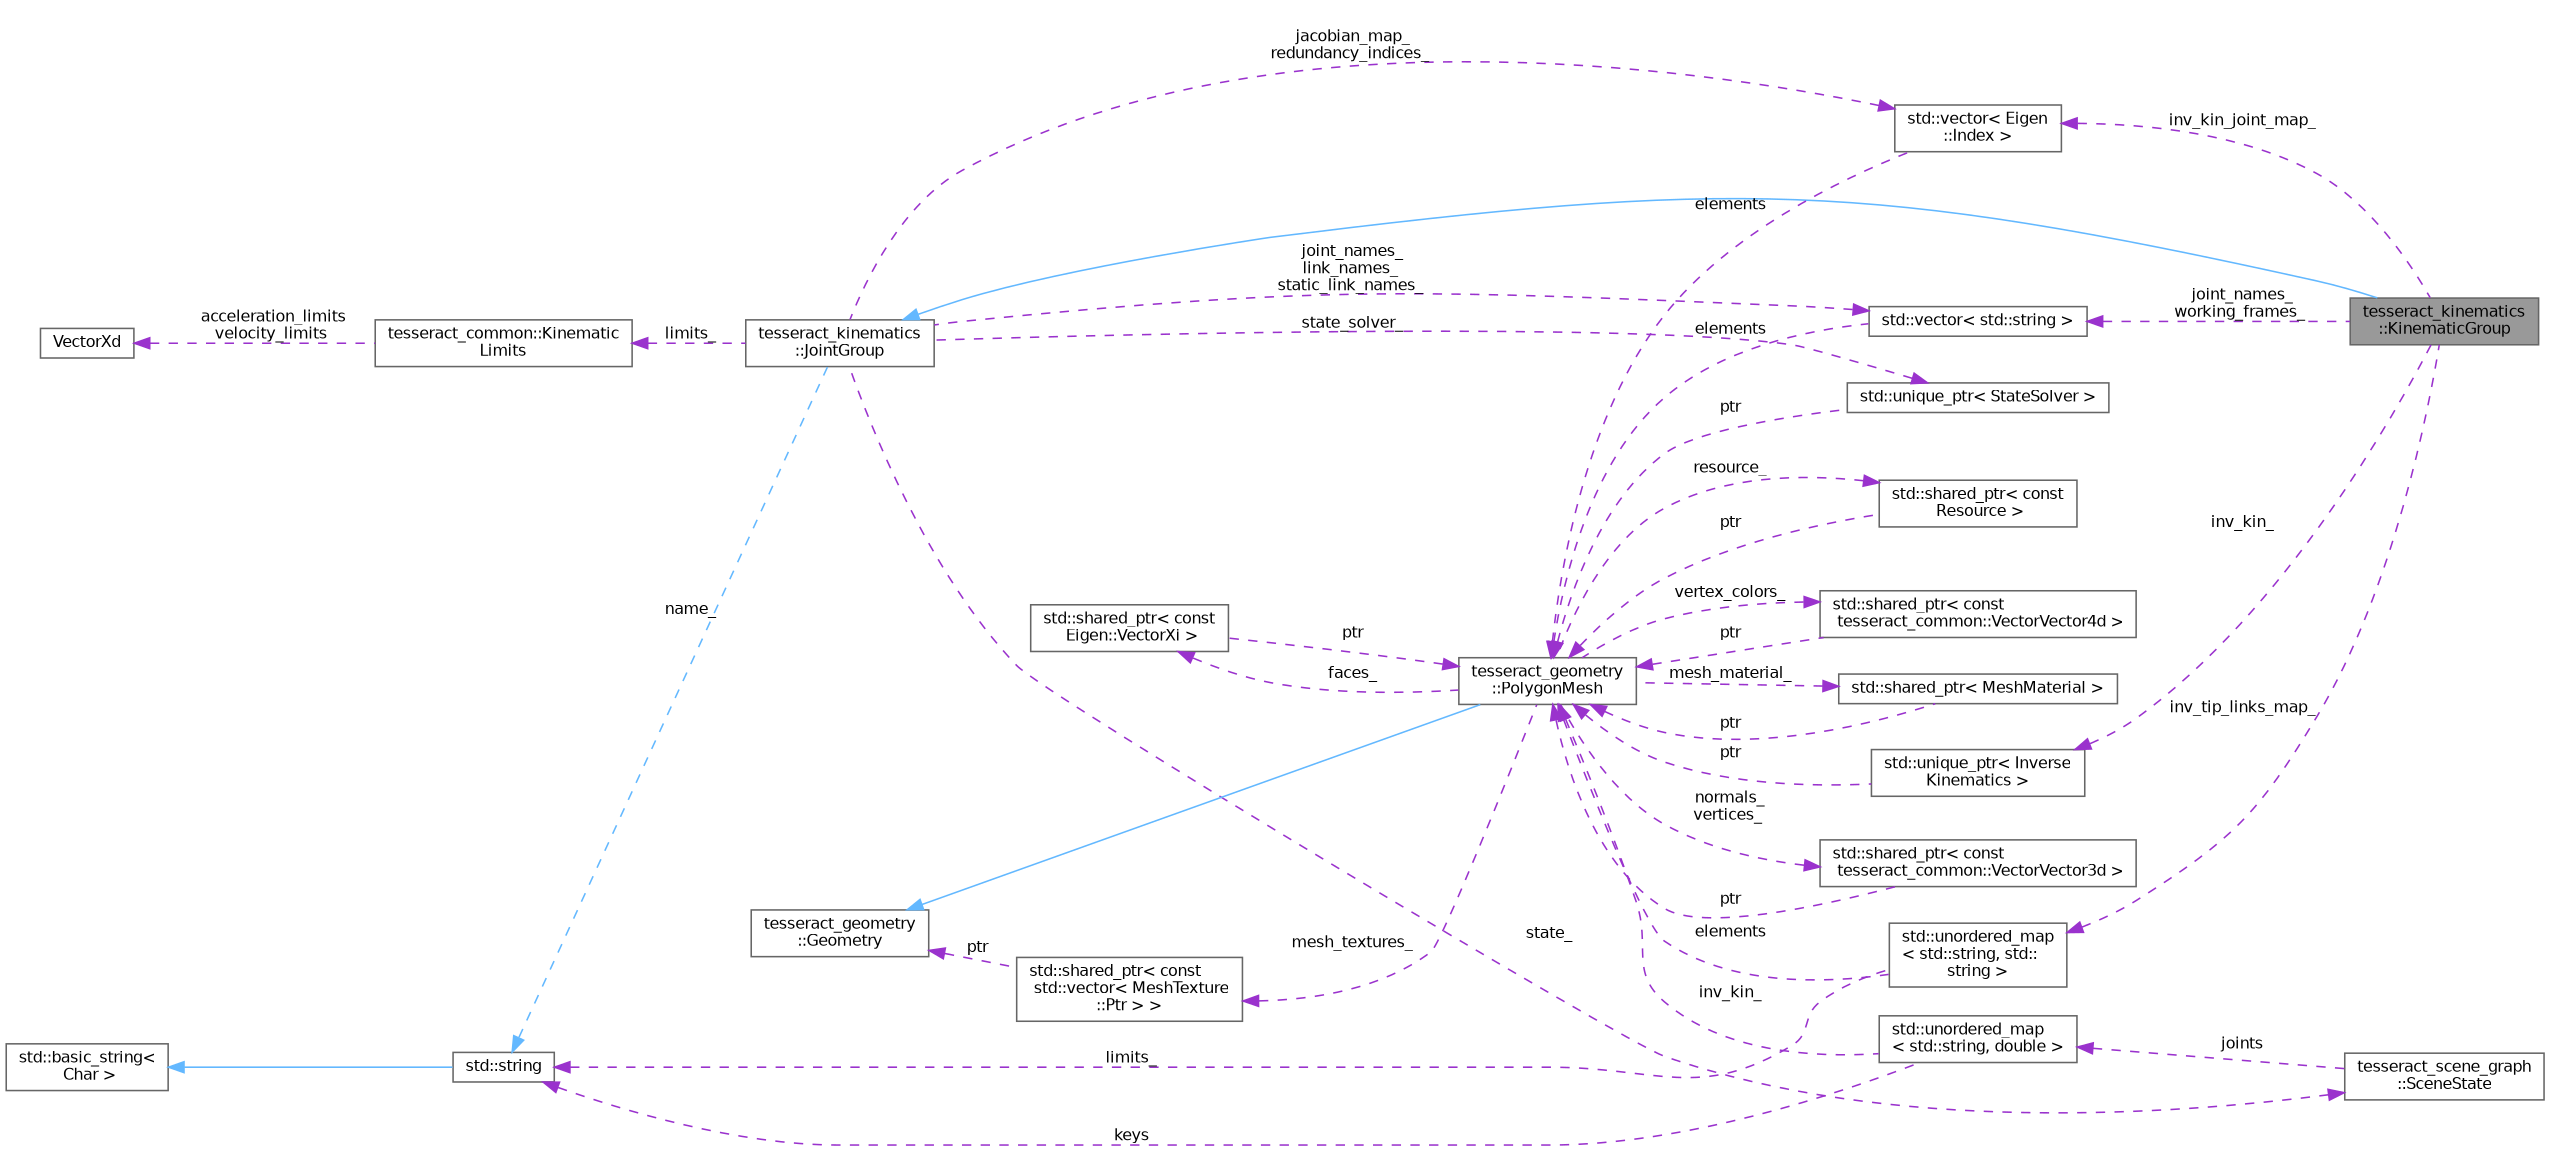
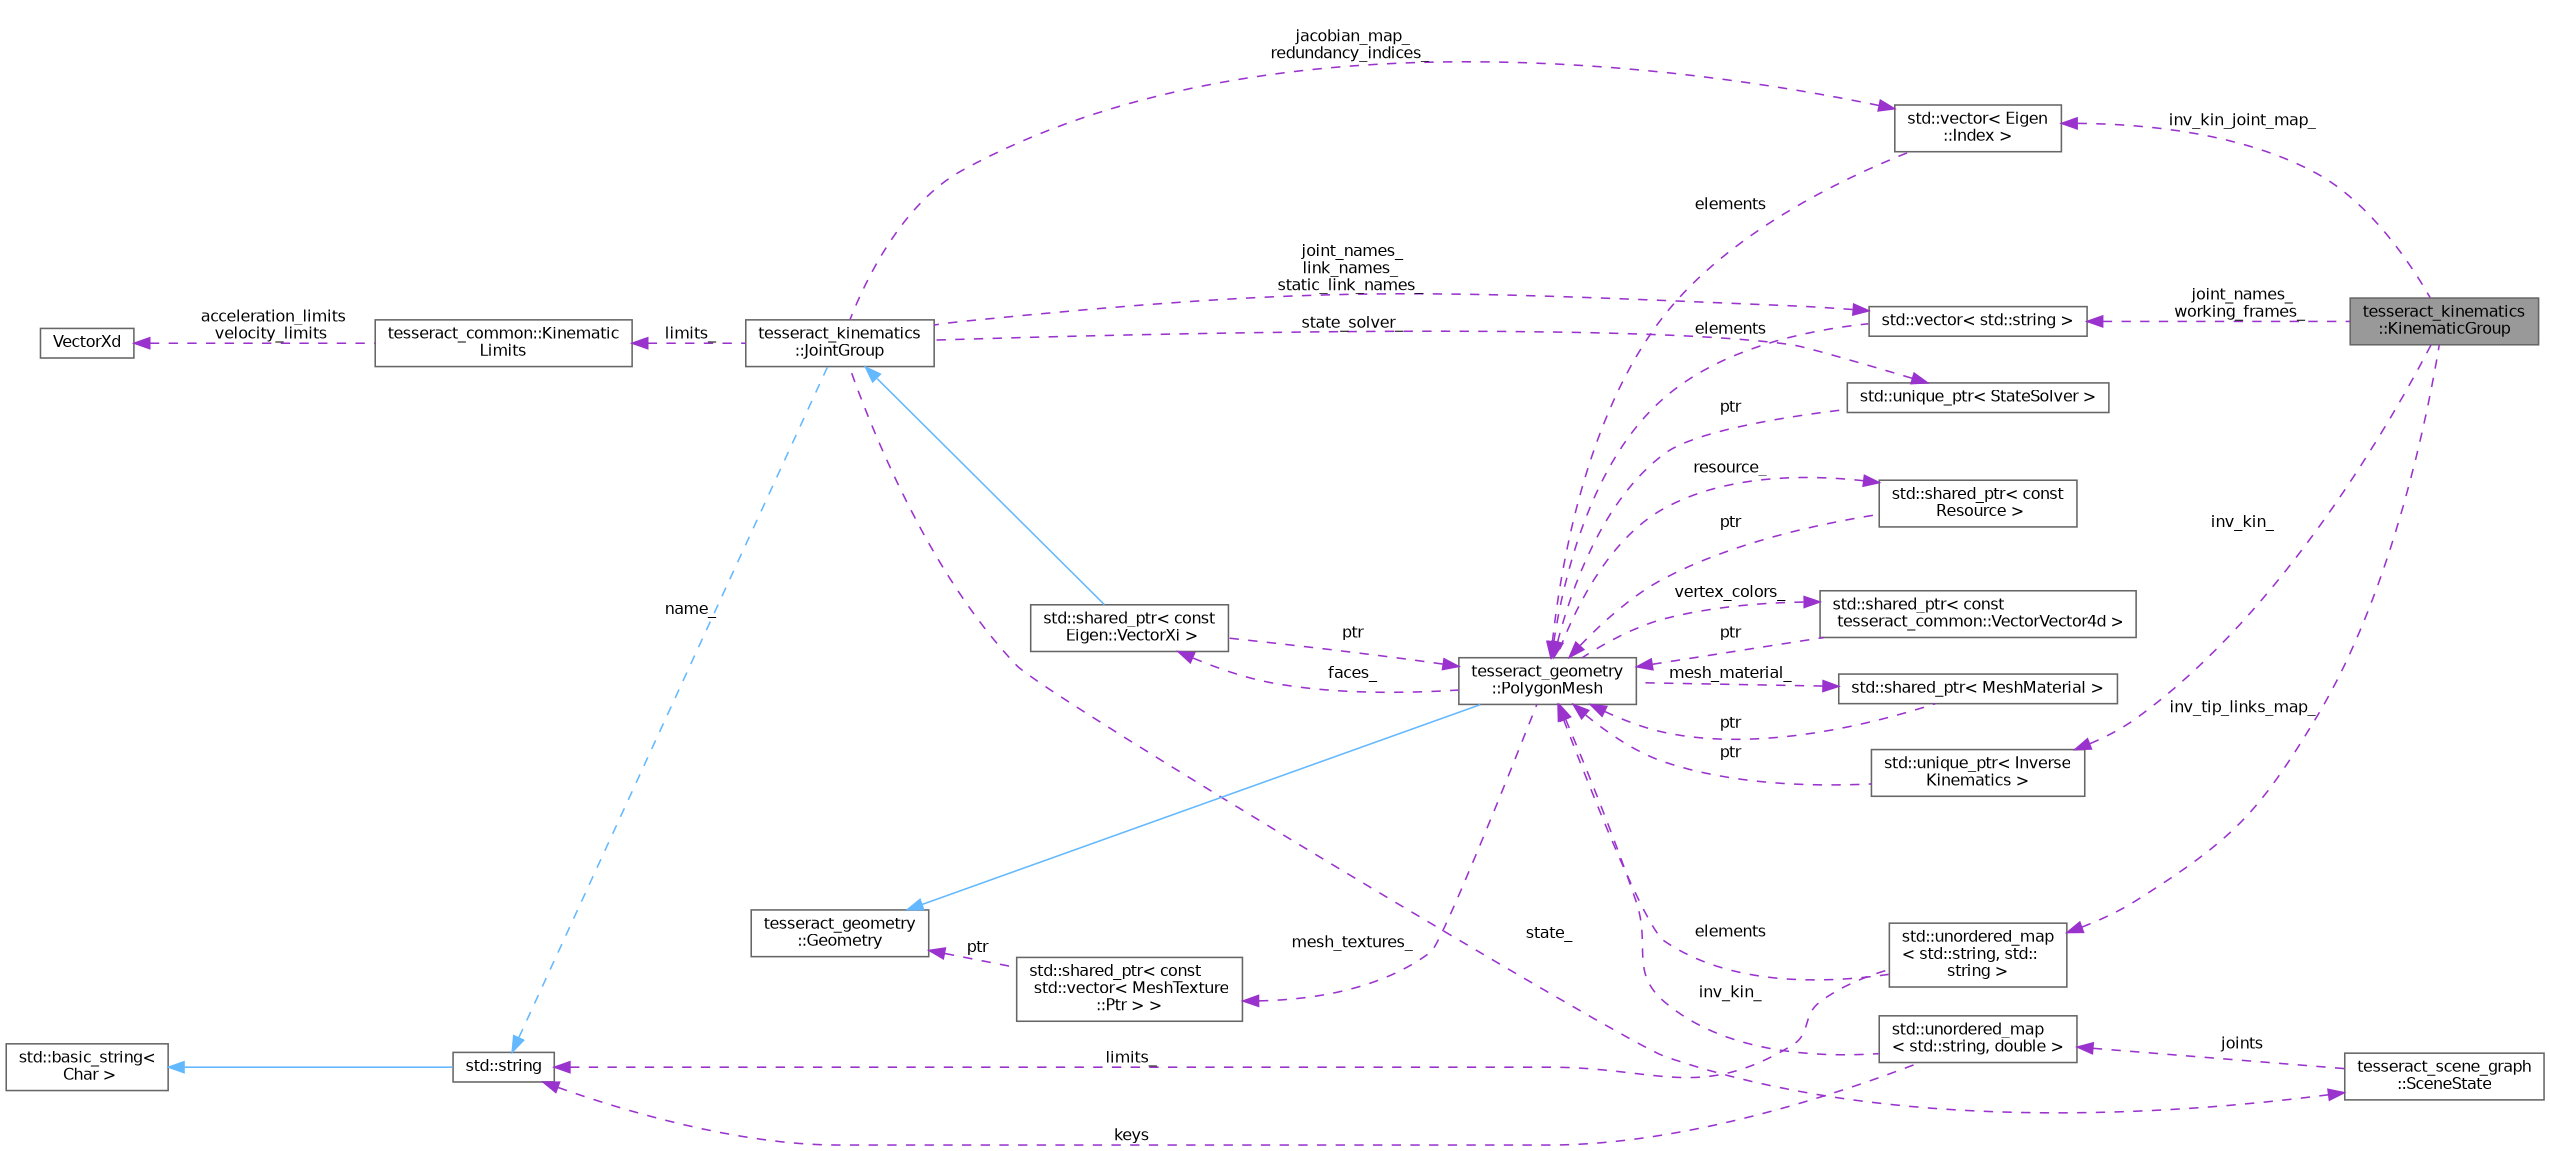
(1647, 201) -> (991, 492)
(1978, 863) -> none
